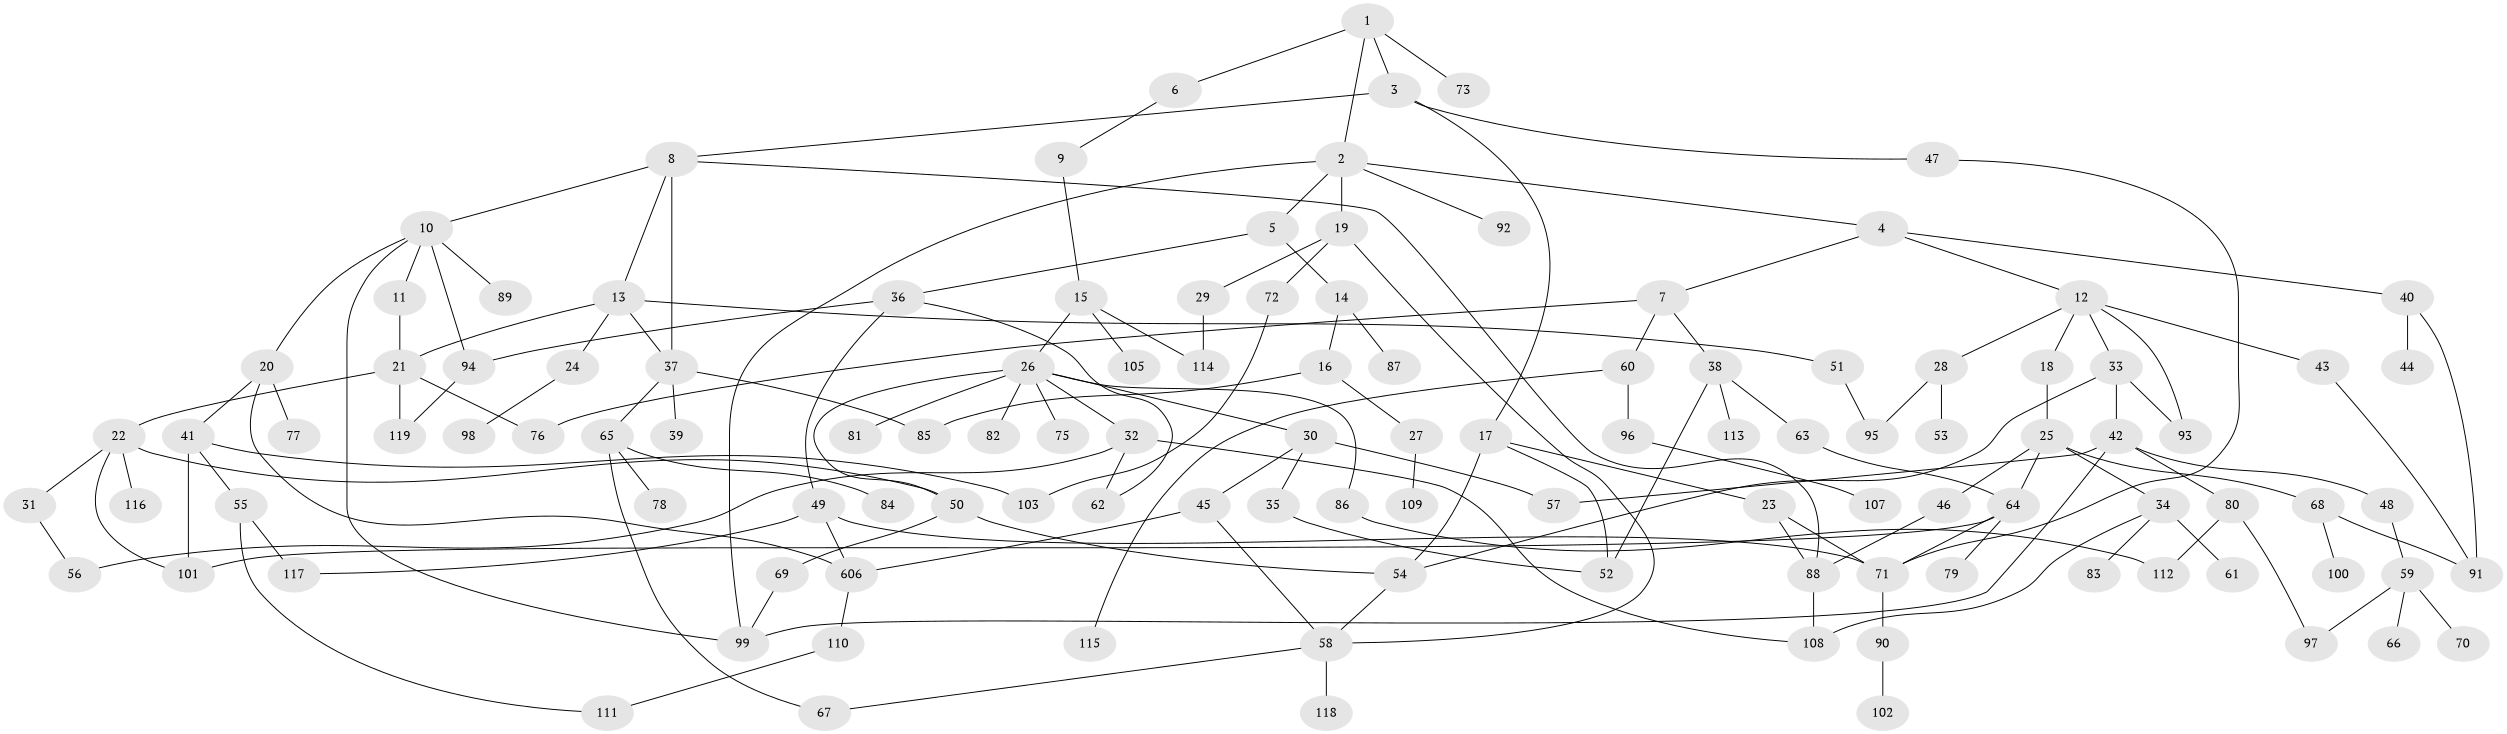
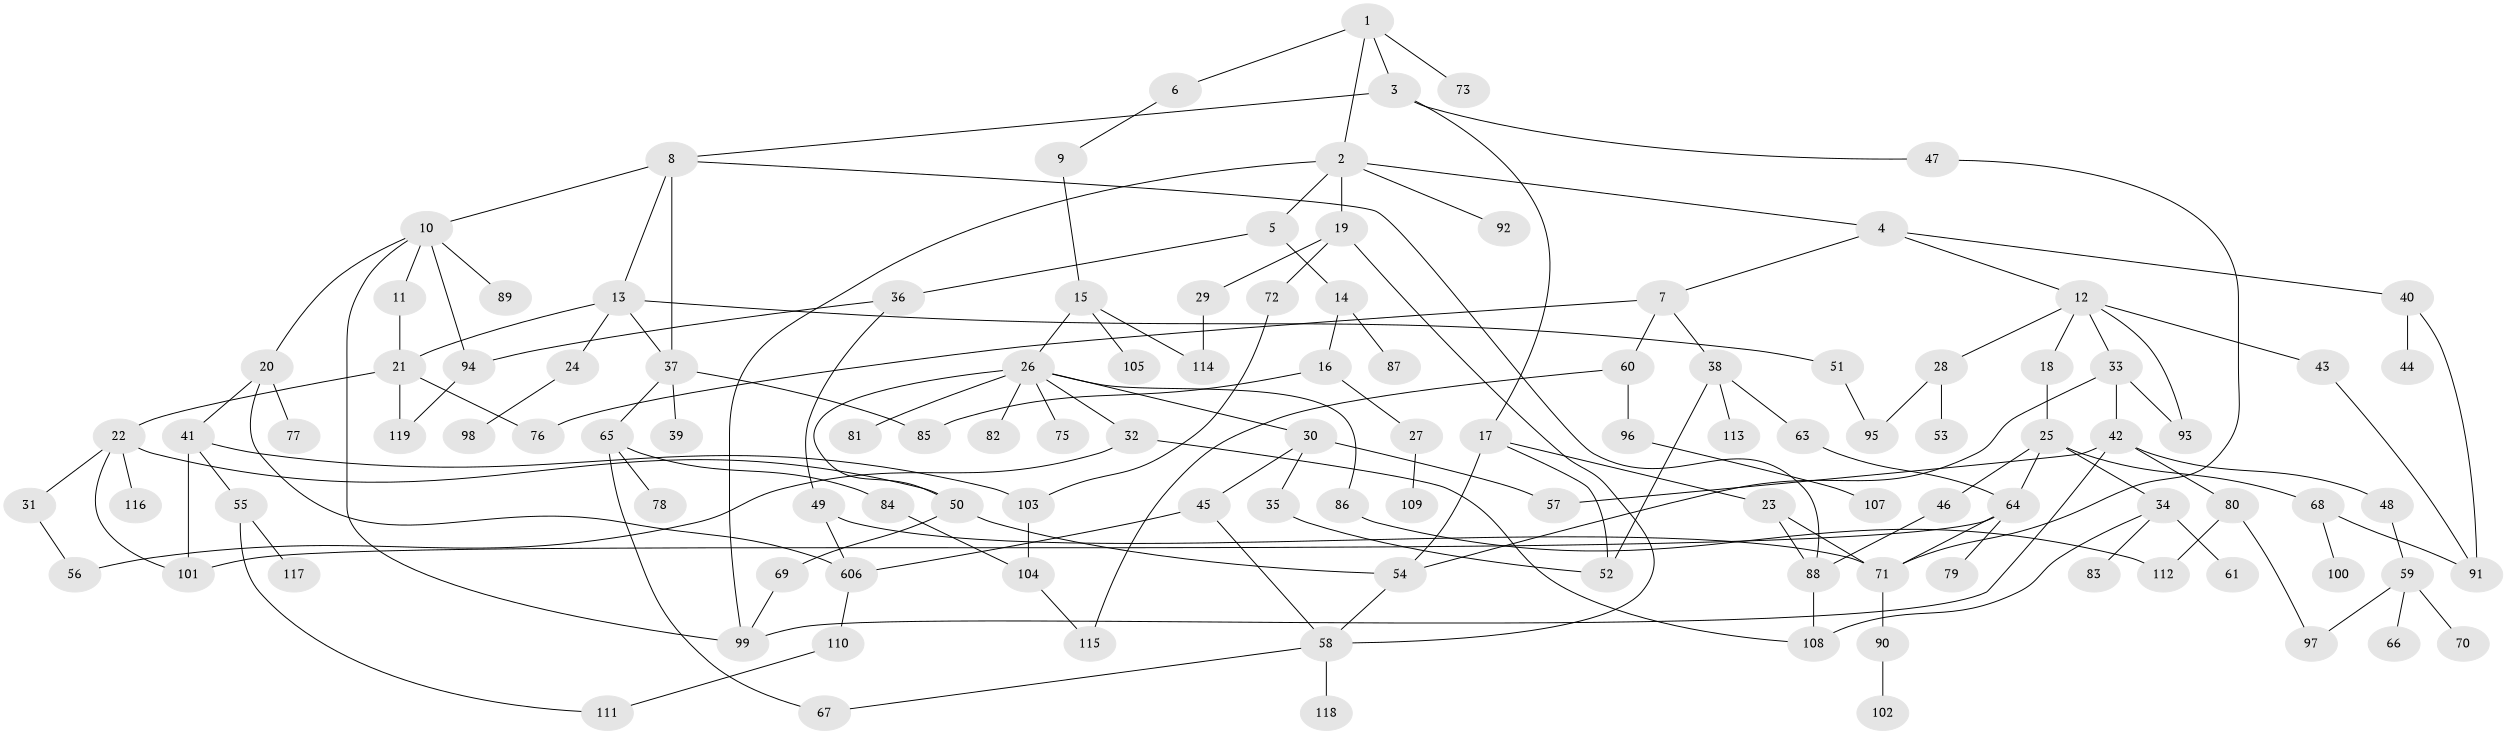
(1099, 506) -> none
(561, 560) -> none
none -> (1028, 575)
